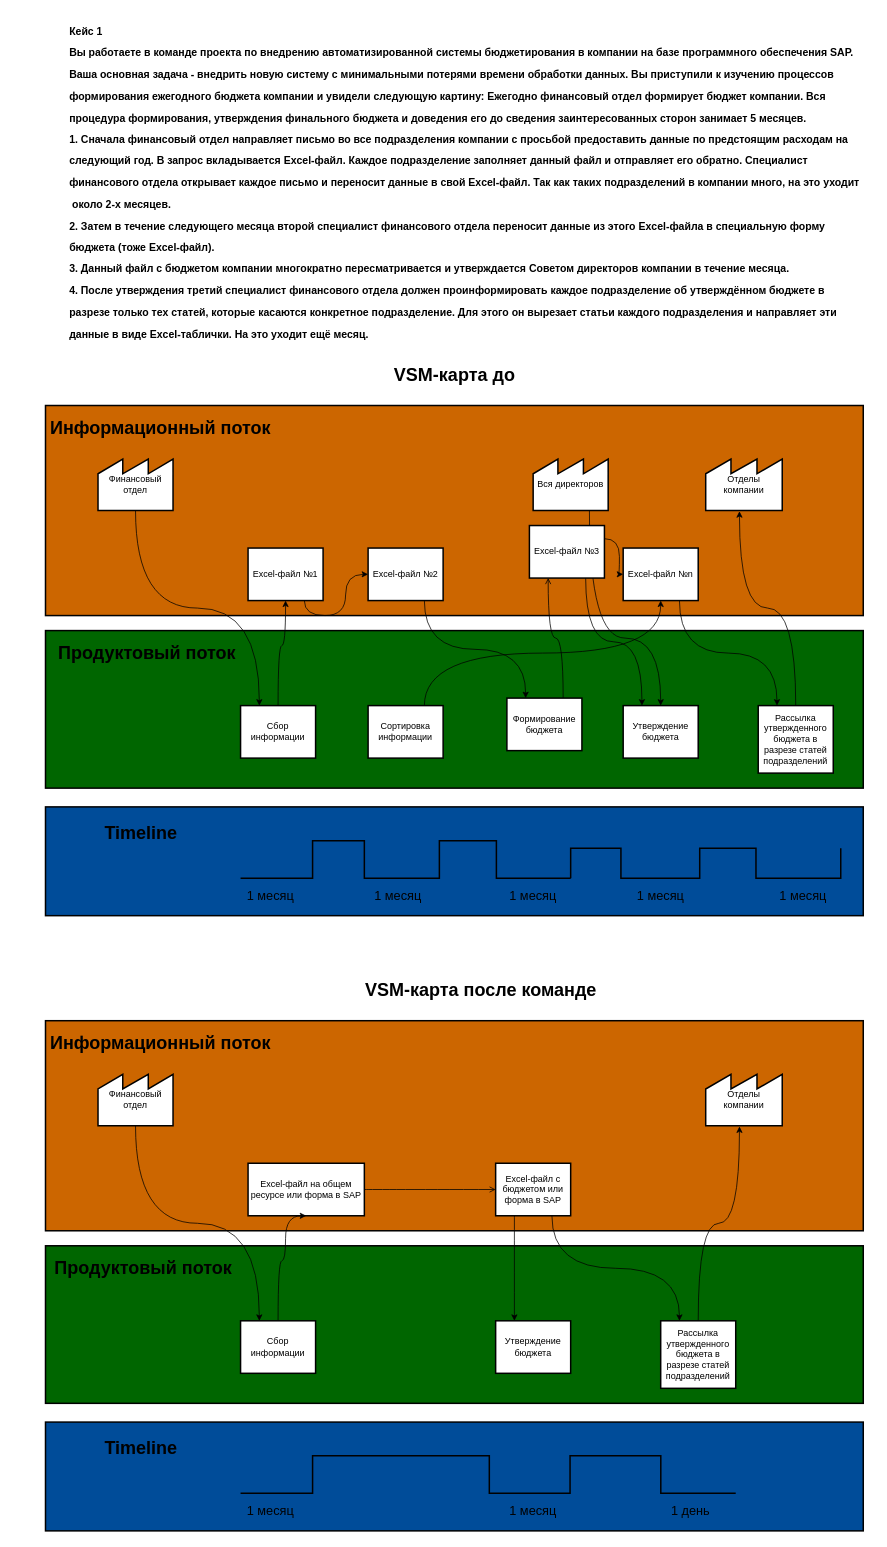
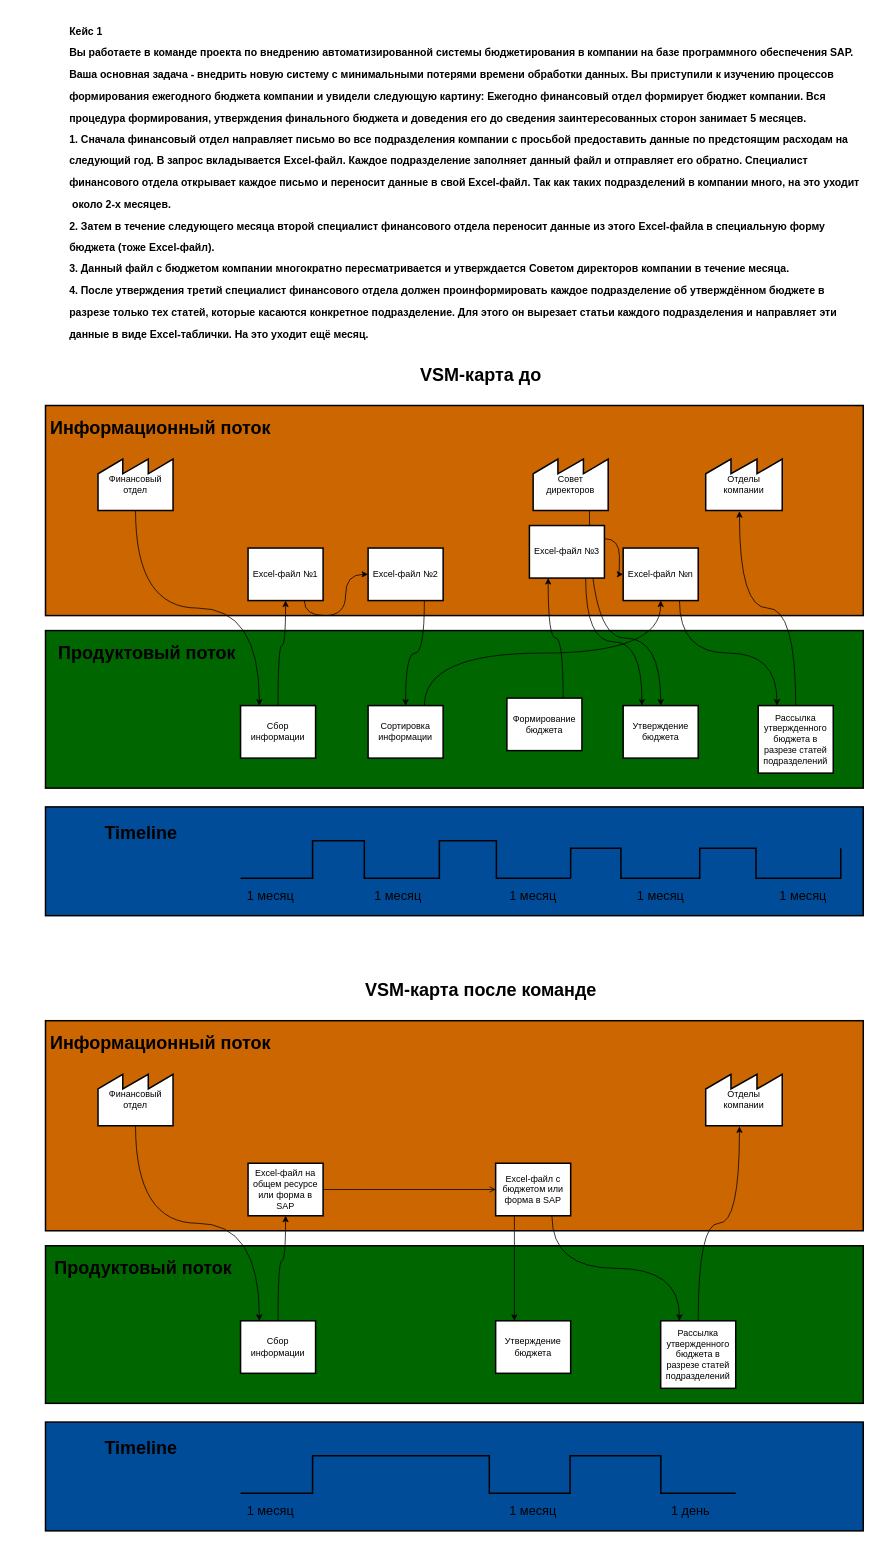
(454, 375) -> (480, 375)
(570, 484) -> (570, 484)
(548, 583) -> (548, 584)
(427, 620) -> (424, 619)
(306, 1189) -> (285, 1189)
